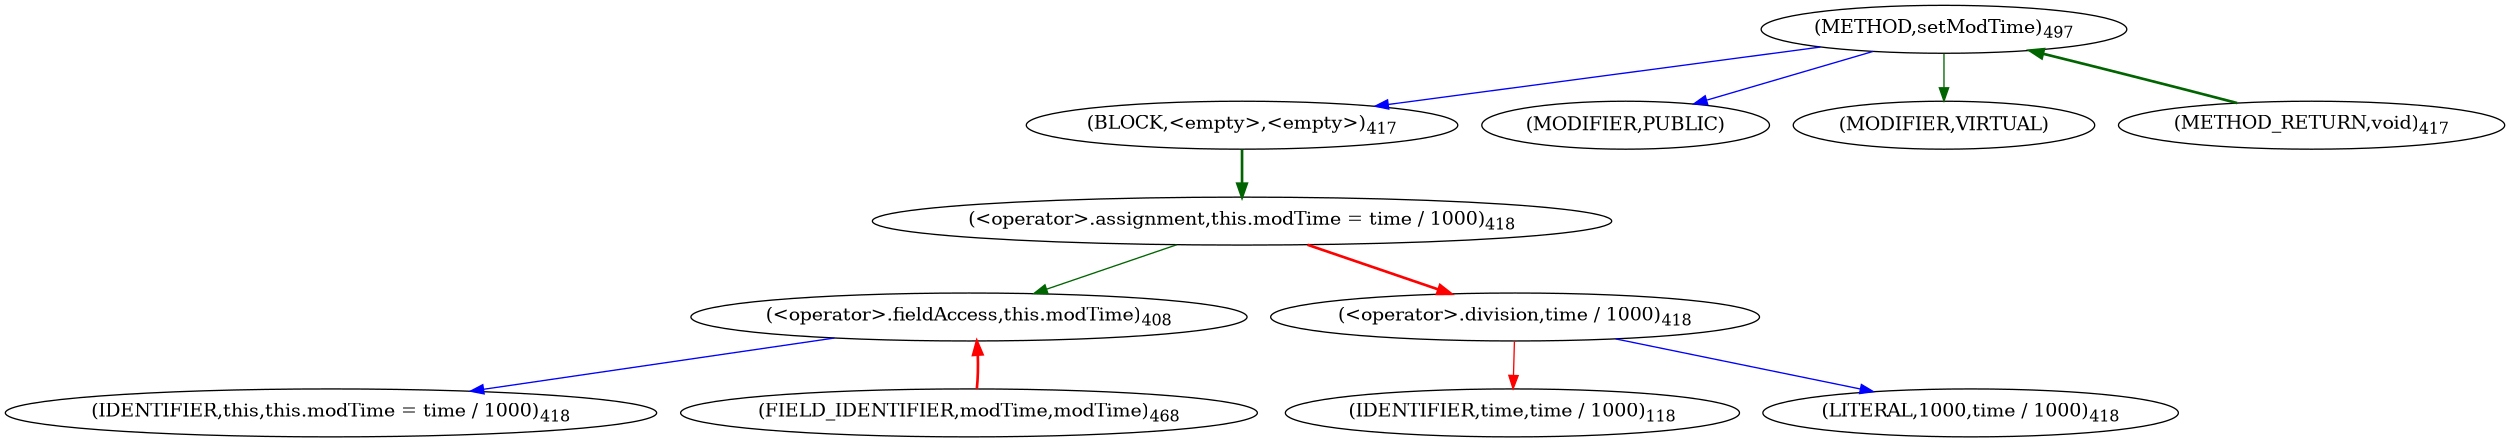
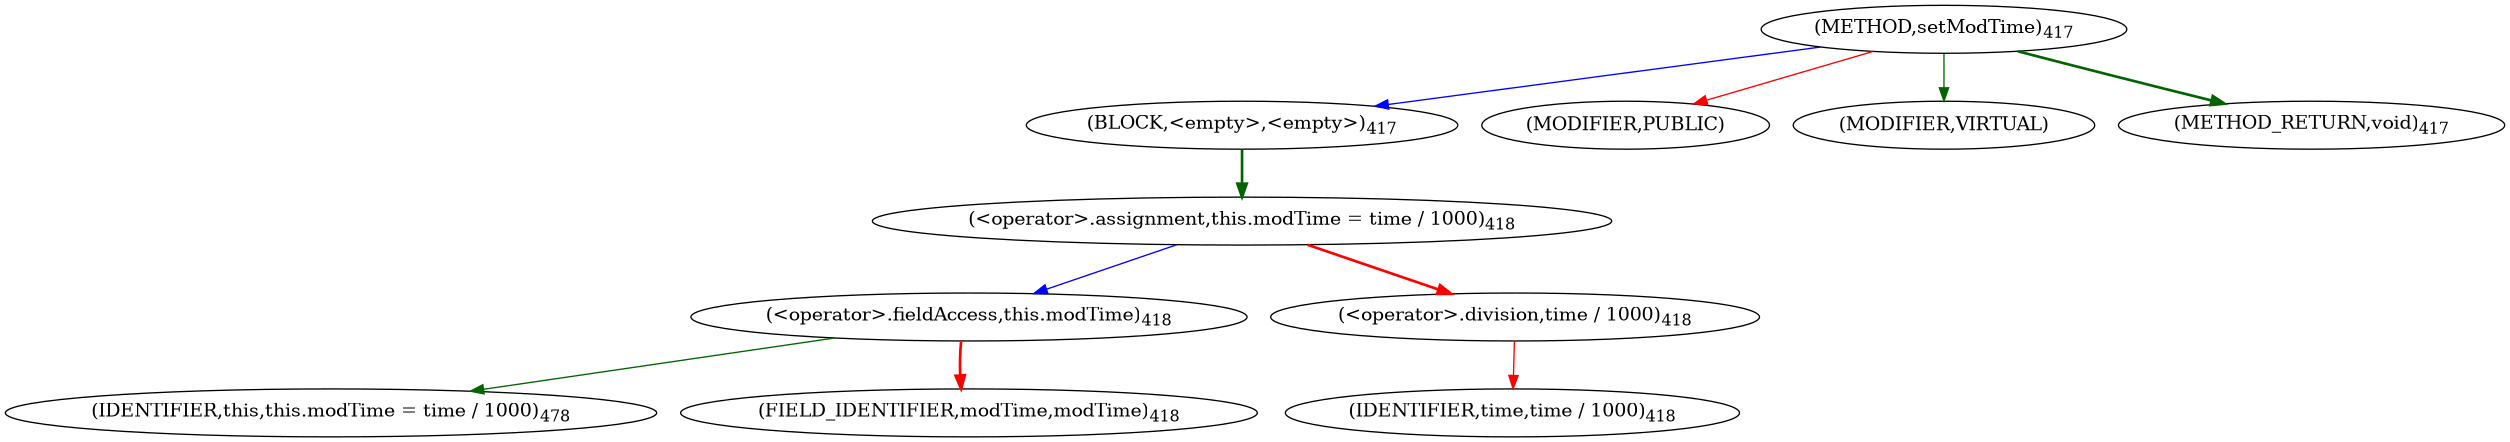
(2059, 27) -> (2059, 27)
(1790, 76) -> (1790, 76)
(2140, 78) -> (2115, 76)
(1112, 267) -> (1112, 267)
(1157, 315) -> (1157, 315)
(659, 364) -> (659, 364)
(978, 372) -> (960, 358)
(555, 411) -> (555, 411)
(1165, 411) -> (1165, 411)
(1661, 411) -> (1661, 411)
(1971, 413) -> none
